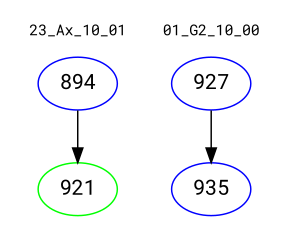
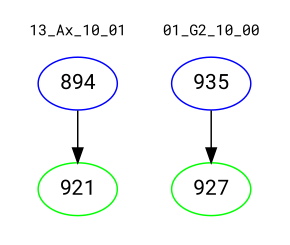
(78, 32) -> (78, 32)
(211, 84) -> (211, 189)
(211, 129) -> (211, 129)
